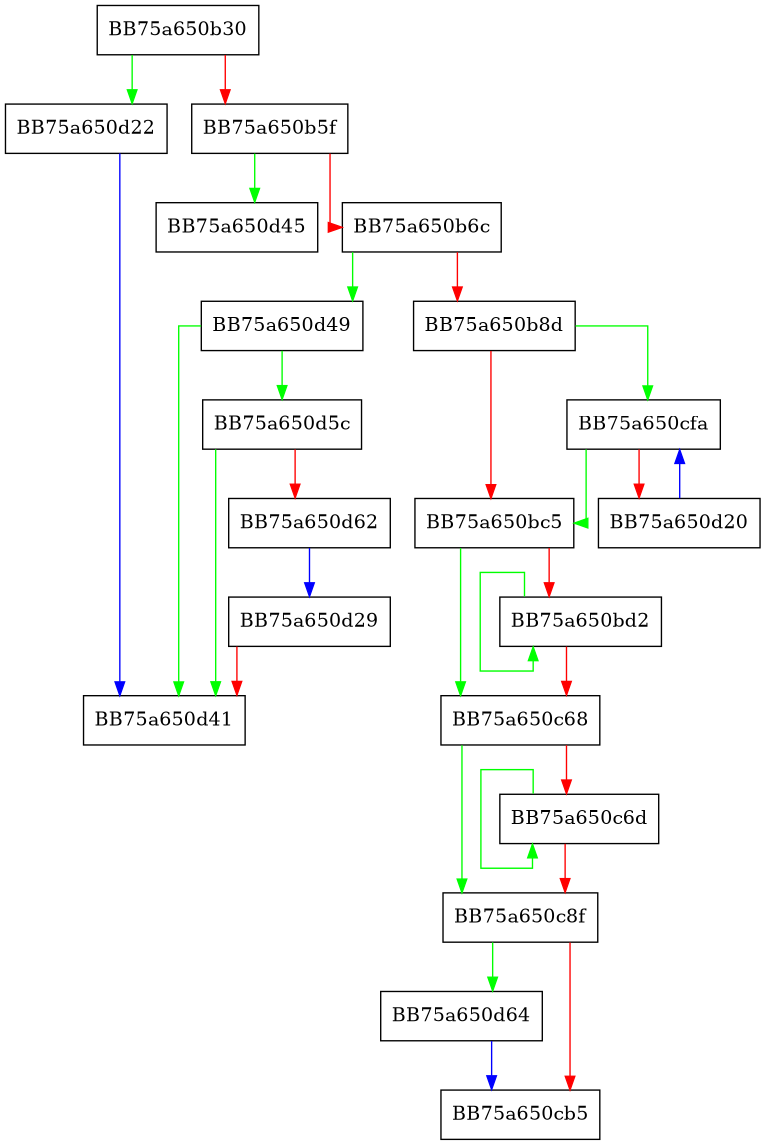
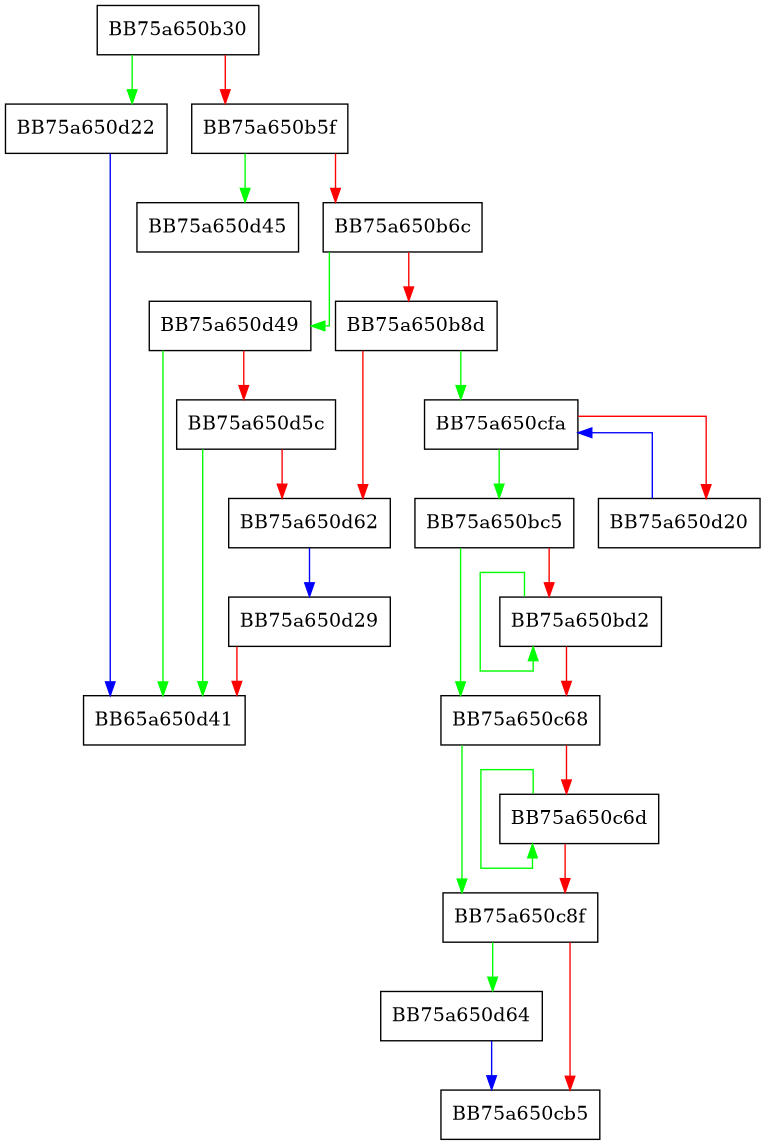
(282, 368) -> (244, 368)
(491, 418) -> (363, 418)
(164, 720) -> (164, 720)
